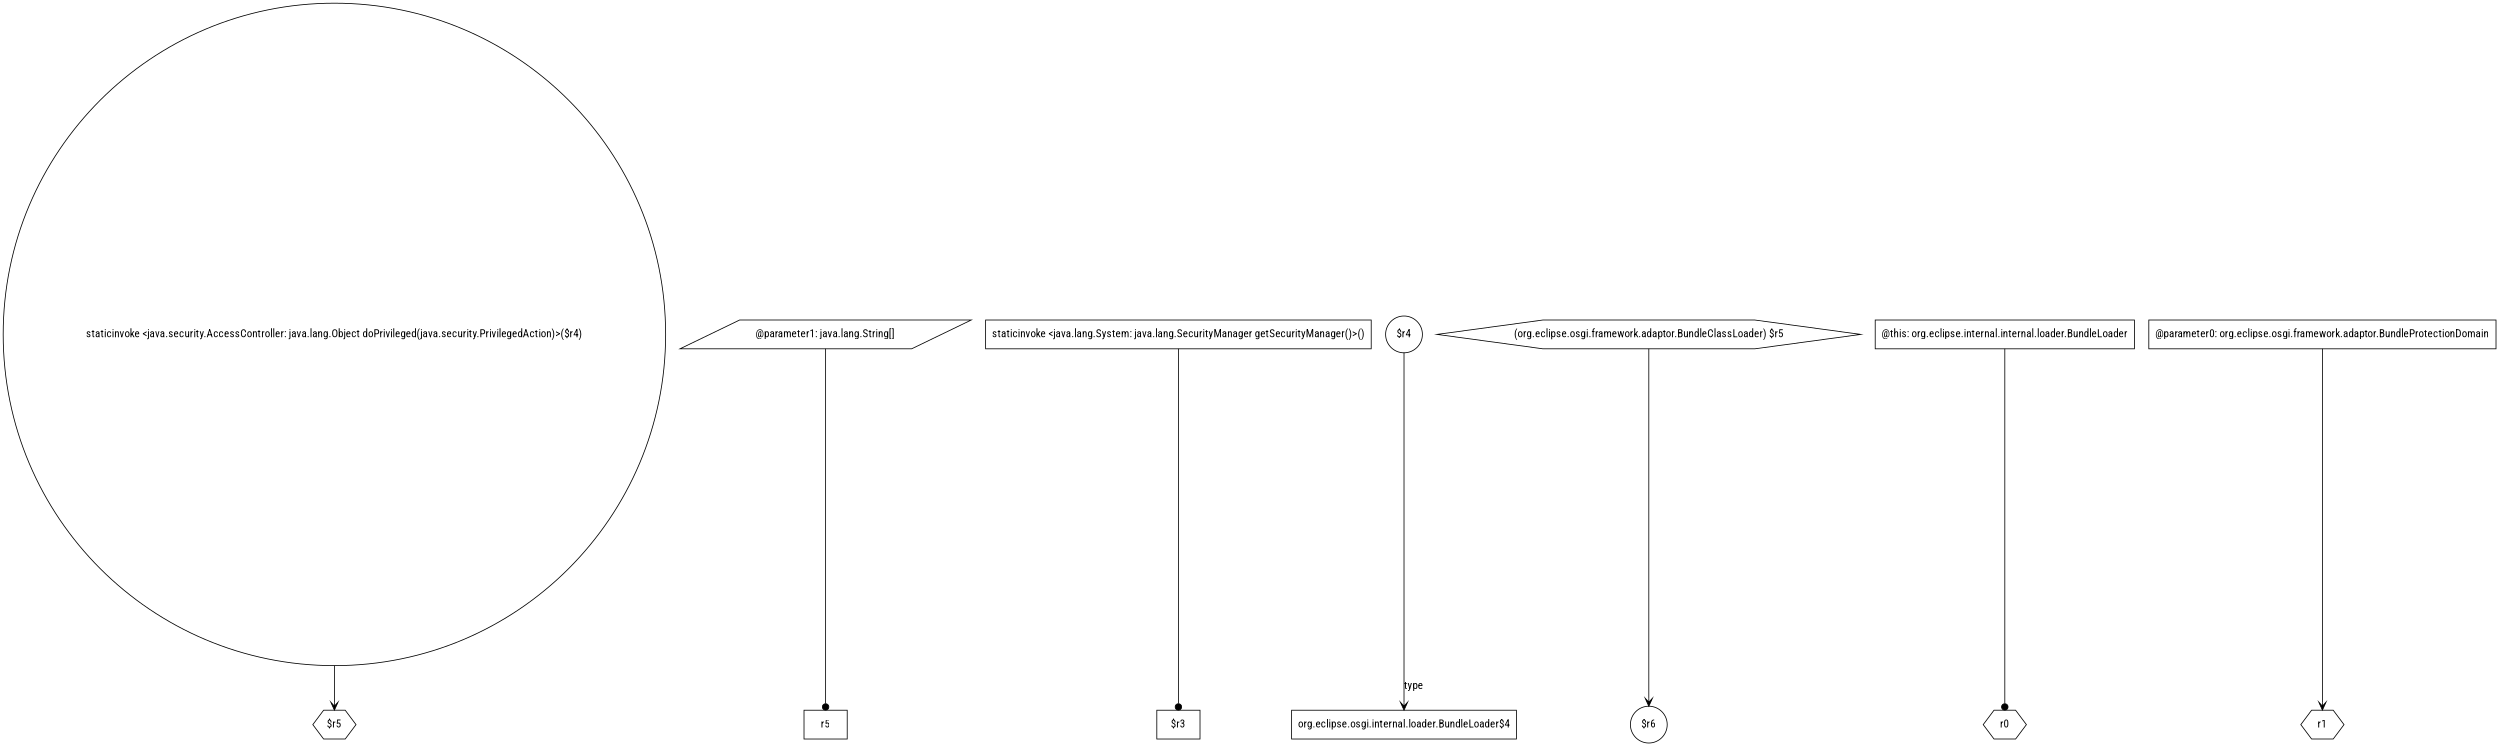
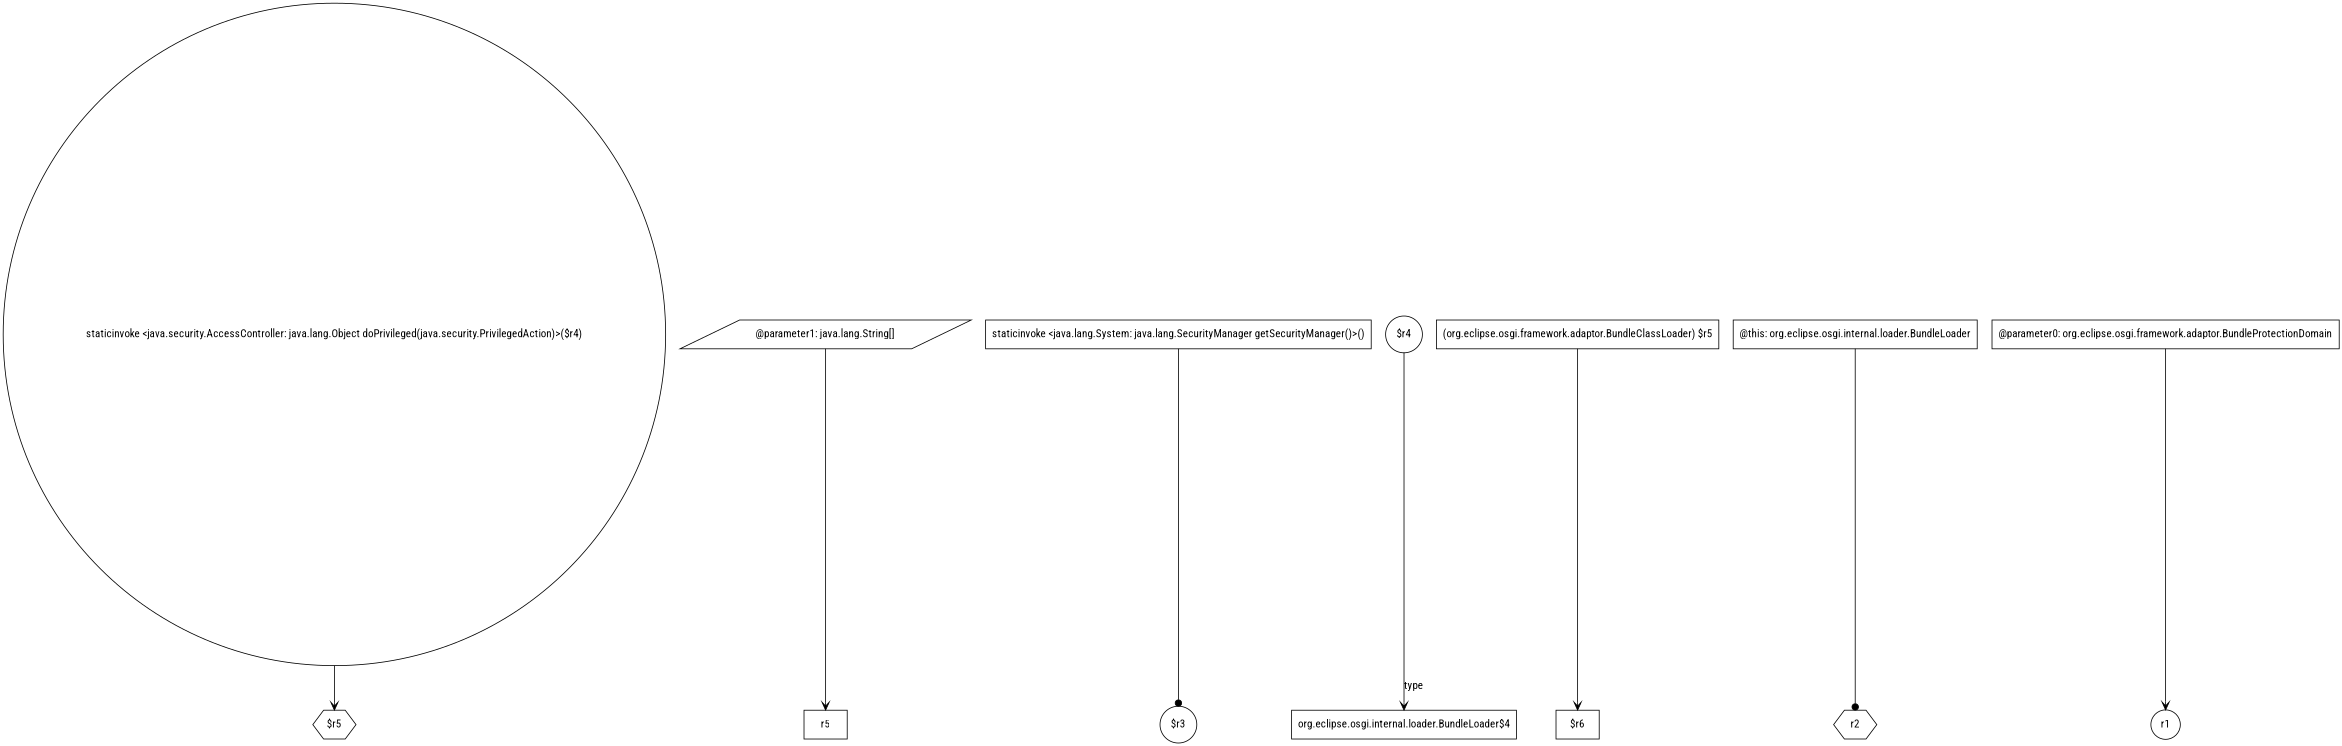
(1649, 334) -> (1578, 334)
(2005, 334) -> (1855, 334)
(826, 526) -> (826, 525)
(1178, 725) -> (1178, 725)
(1649, 725) -> (1578, 725)
(2005, 725) -> (1855, 725)
(2322, 725) -> (2166, 725)
